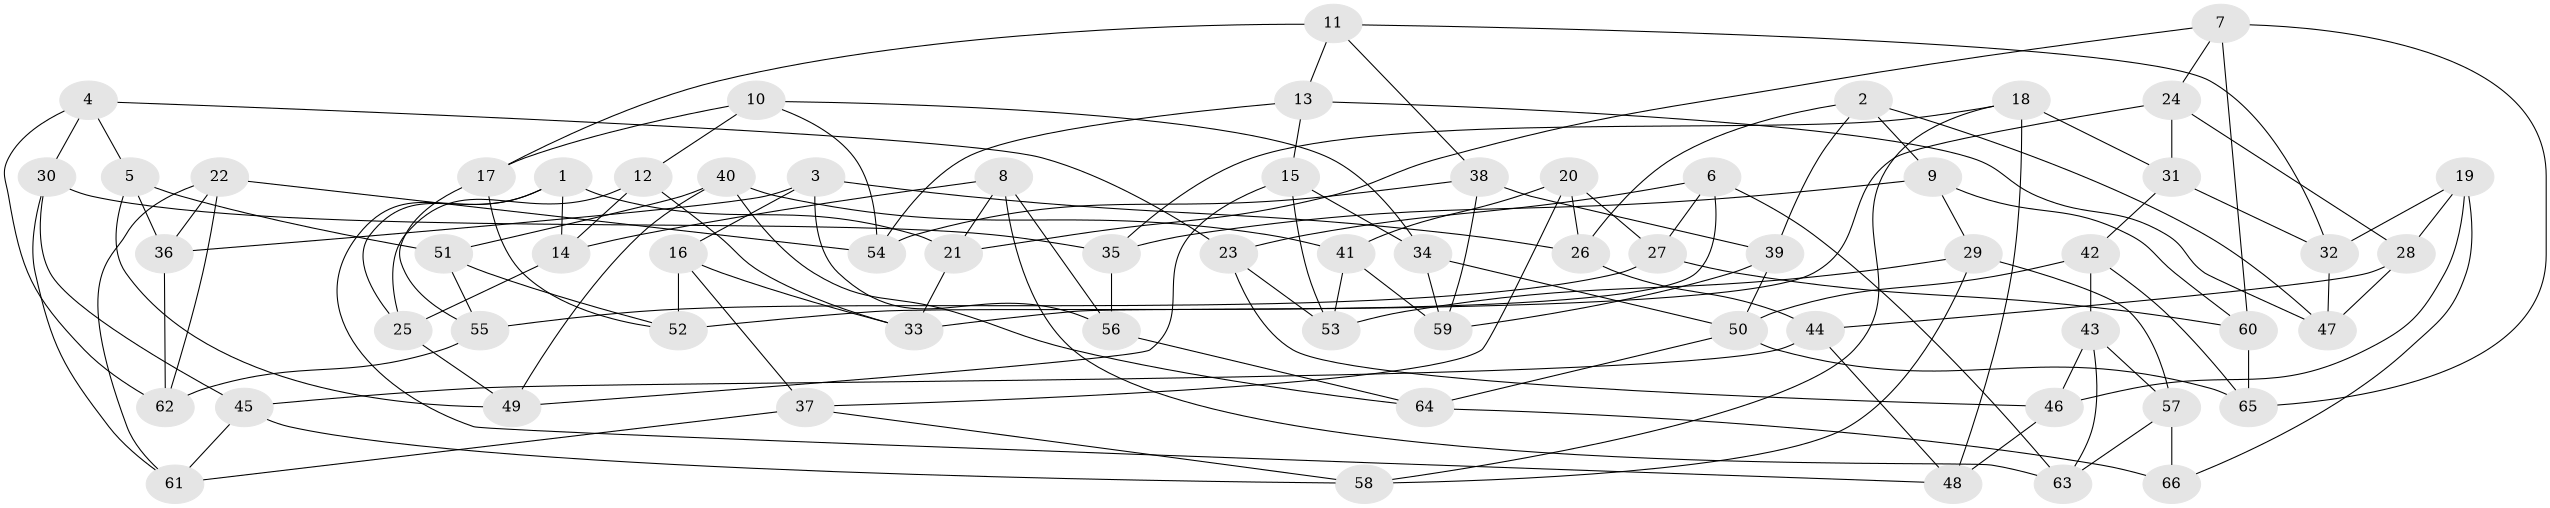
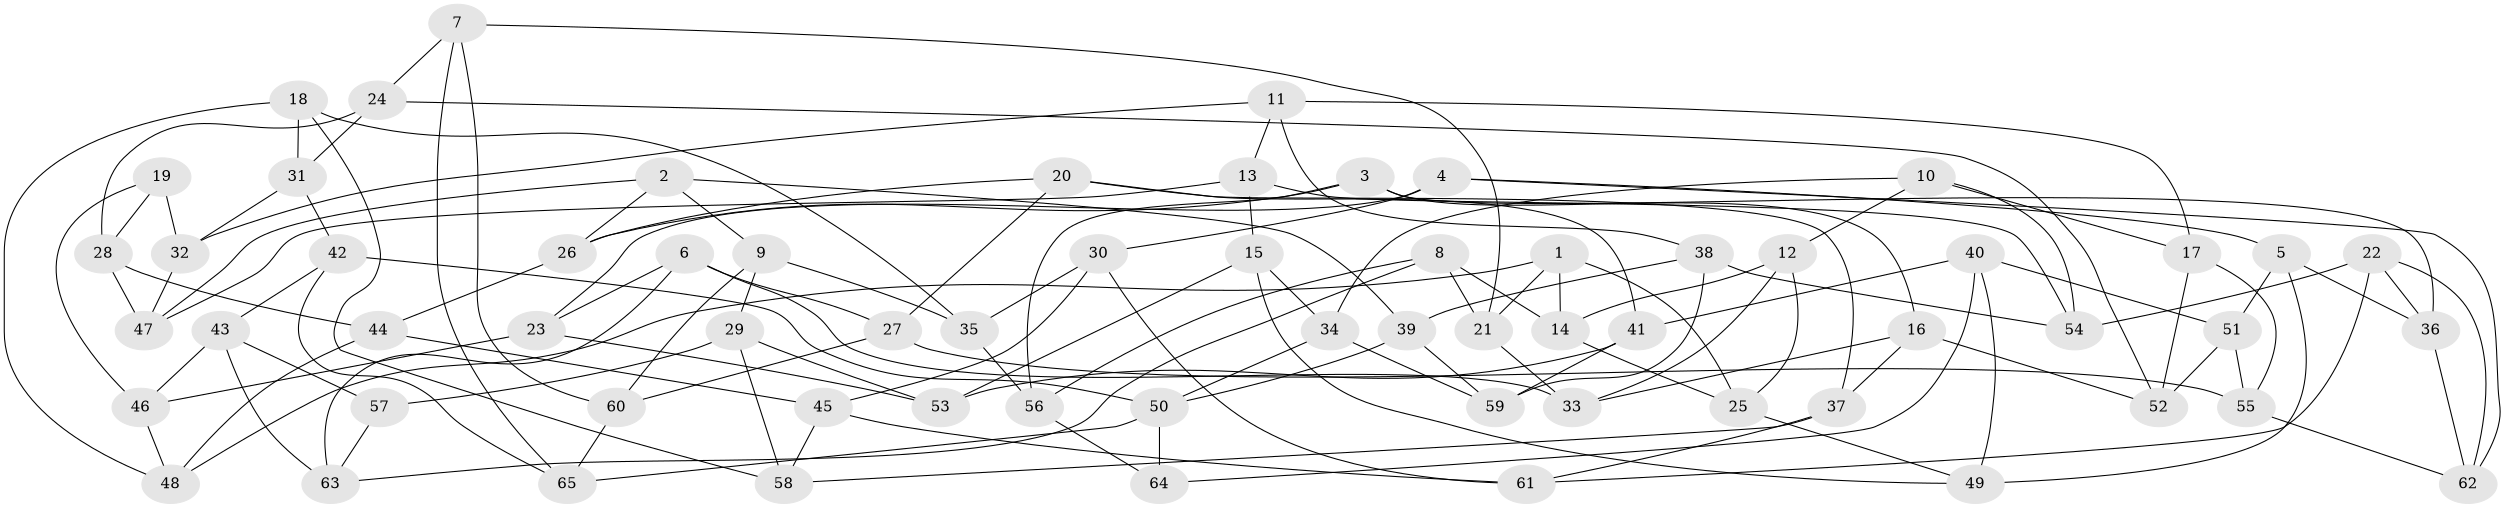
(2172, 484) -> none
